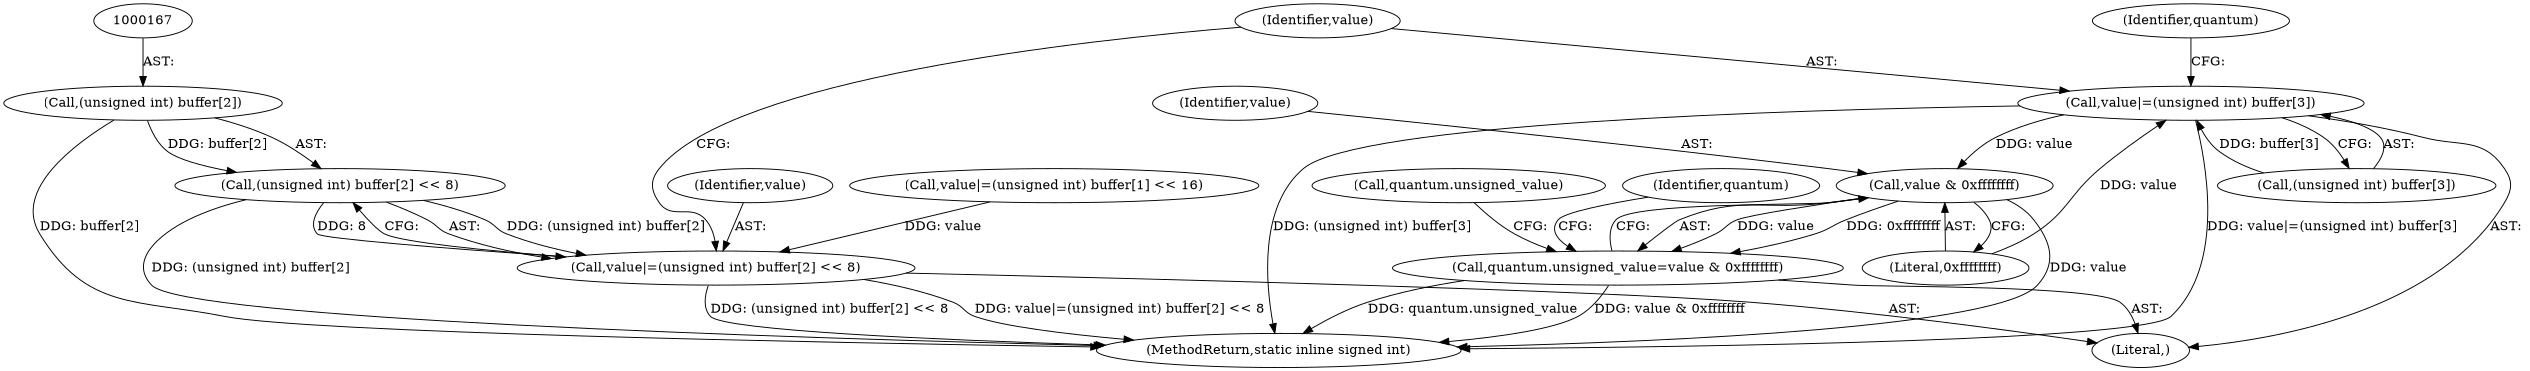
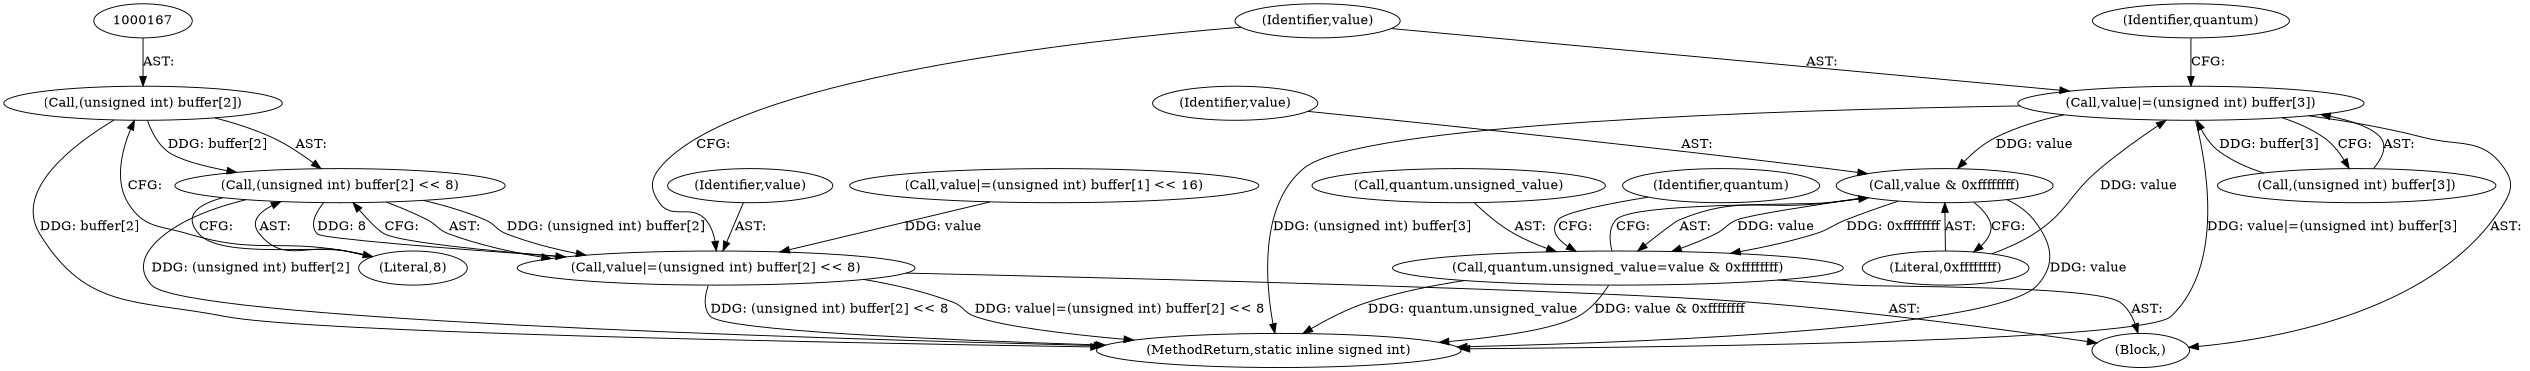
(1533, 227) -> (1533, 227)
none -> (413, 268)
(2141, 350) -> (2141, 350)
